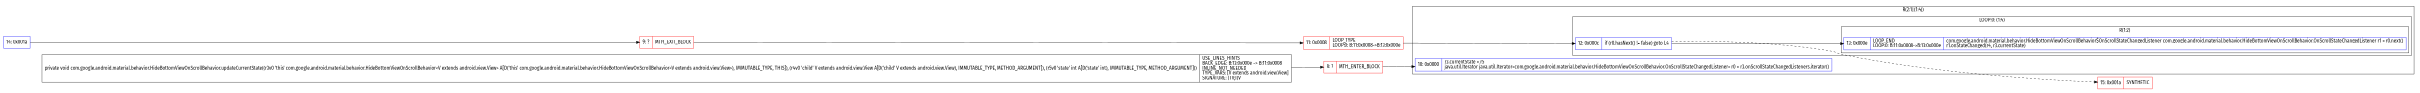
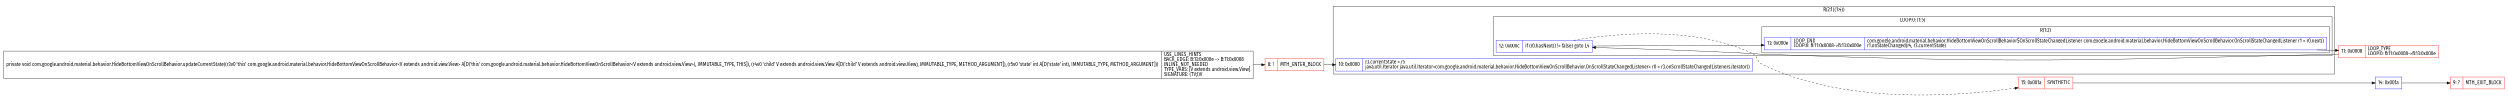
(1992, 20) -> (1913, 20)
(997, 43) -> (2326, 50)
none -> (2222, 83)
